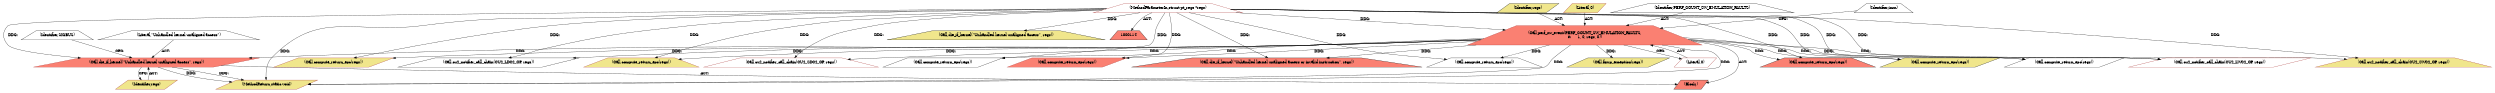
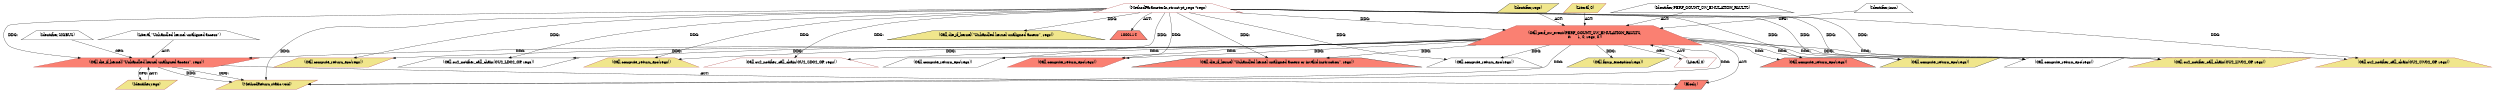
(2220, 63) -> (2220, 63)
